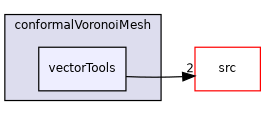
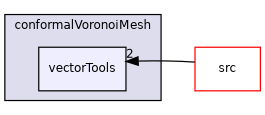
(153, 77) -> (169, 61)
